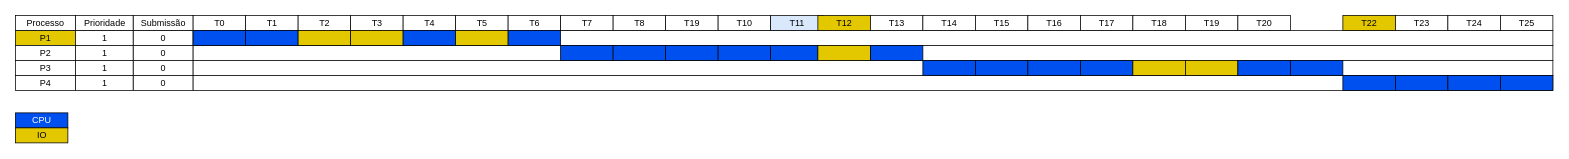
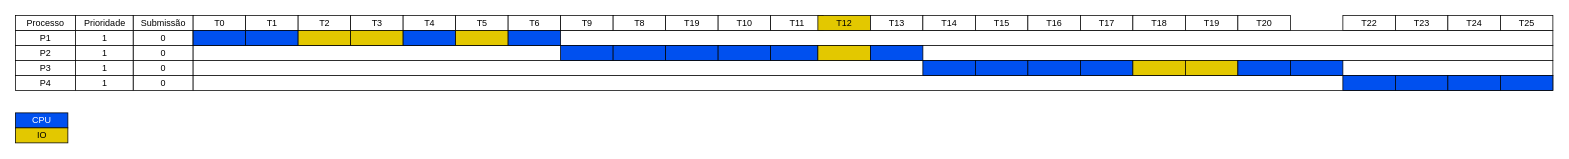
(587, 23) -> (587, 23)
(797, 23) -> (797, 23)
(1369, 23) -> (1369, 23)
(45, 38) -> (45, 38)
